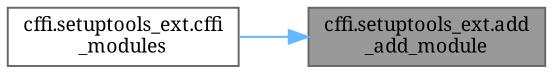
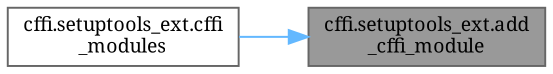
(427, 37) -> (427, 37)
